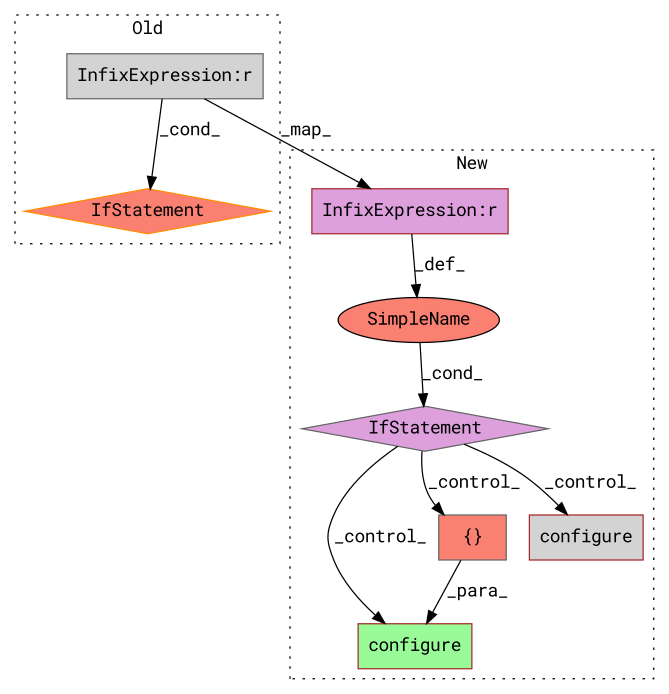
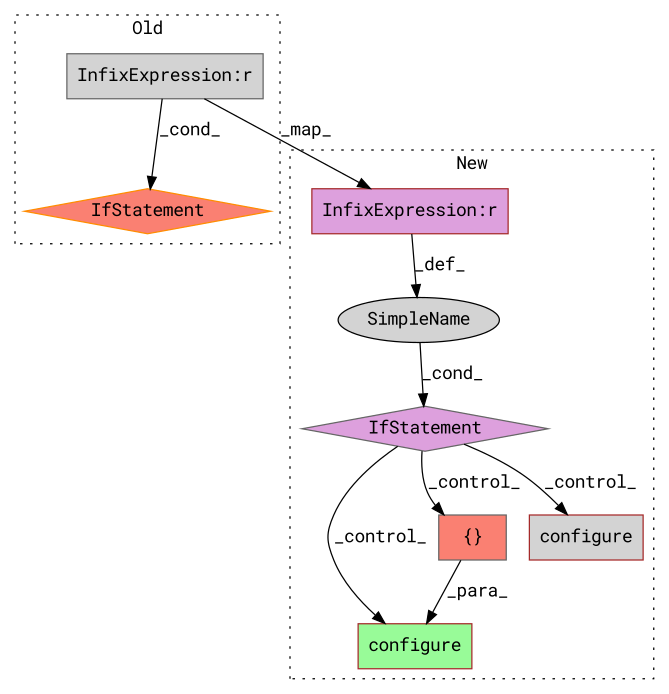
(419, 320) -> (419, 320)
